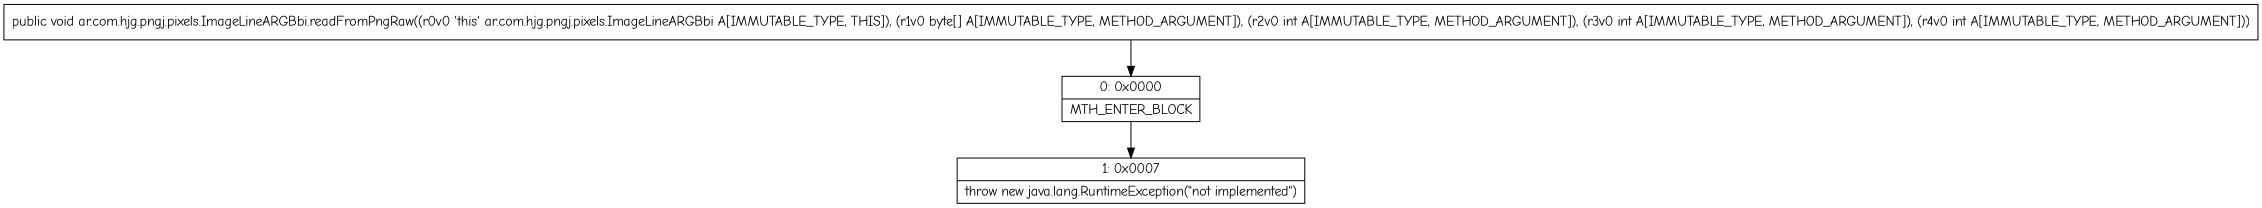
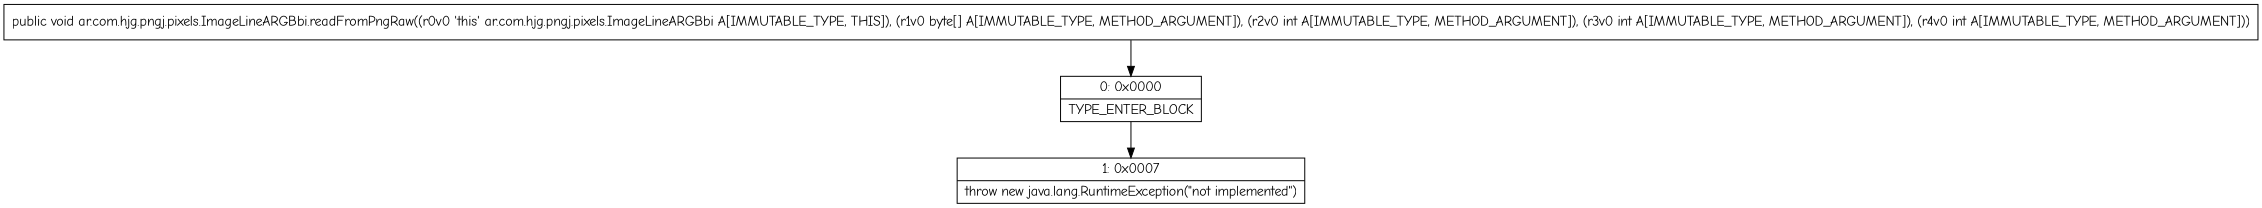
(1131, 110) -> (1131, 110)
